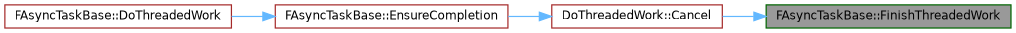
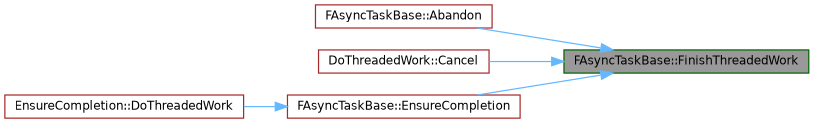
(118, 16) -> (124, 107)
none -> (404, 16)
(524, 16) -> (539, 85)
